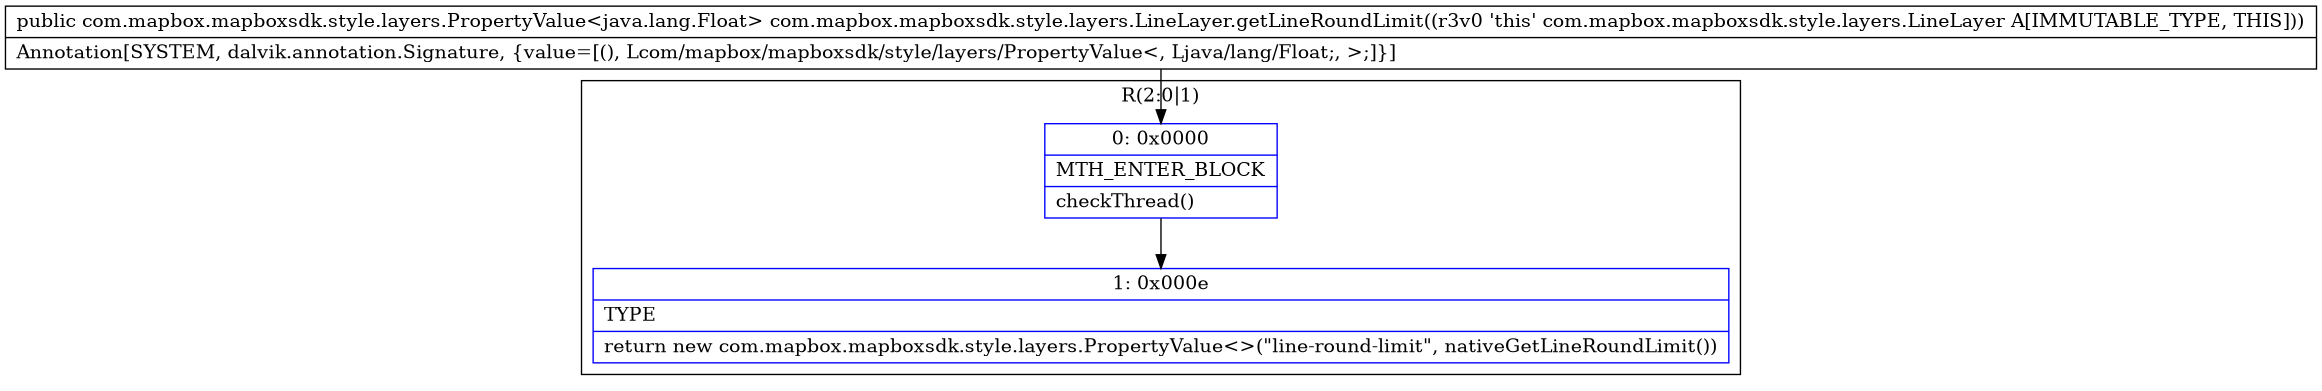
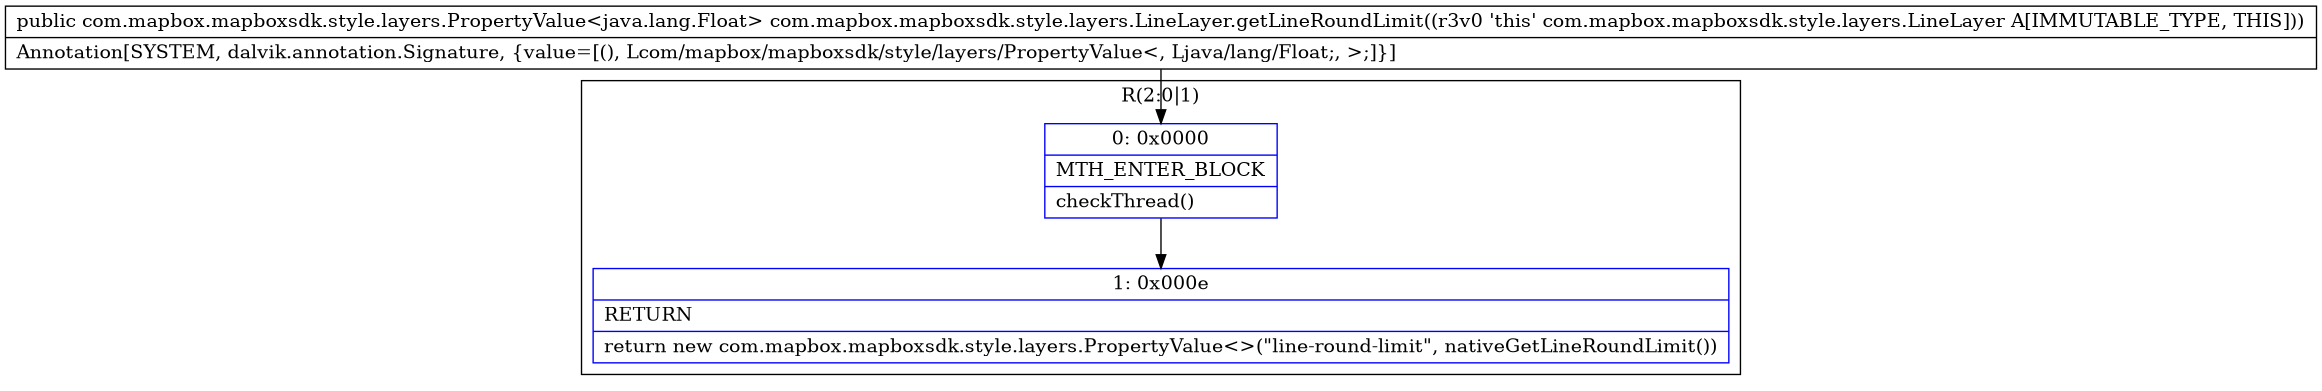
(631, 315) -> (648, 315)
